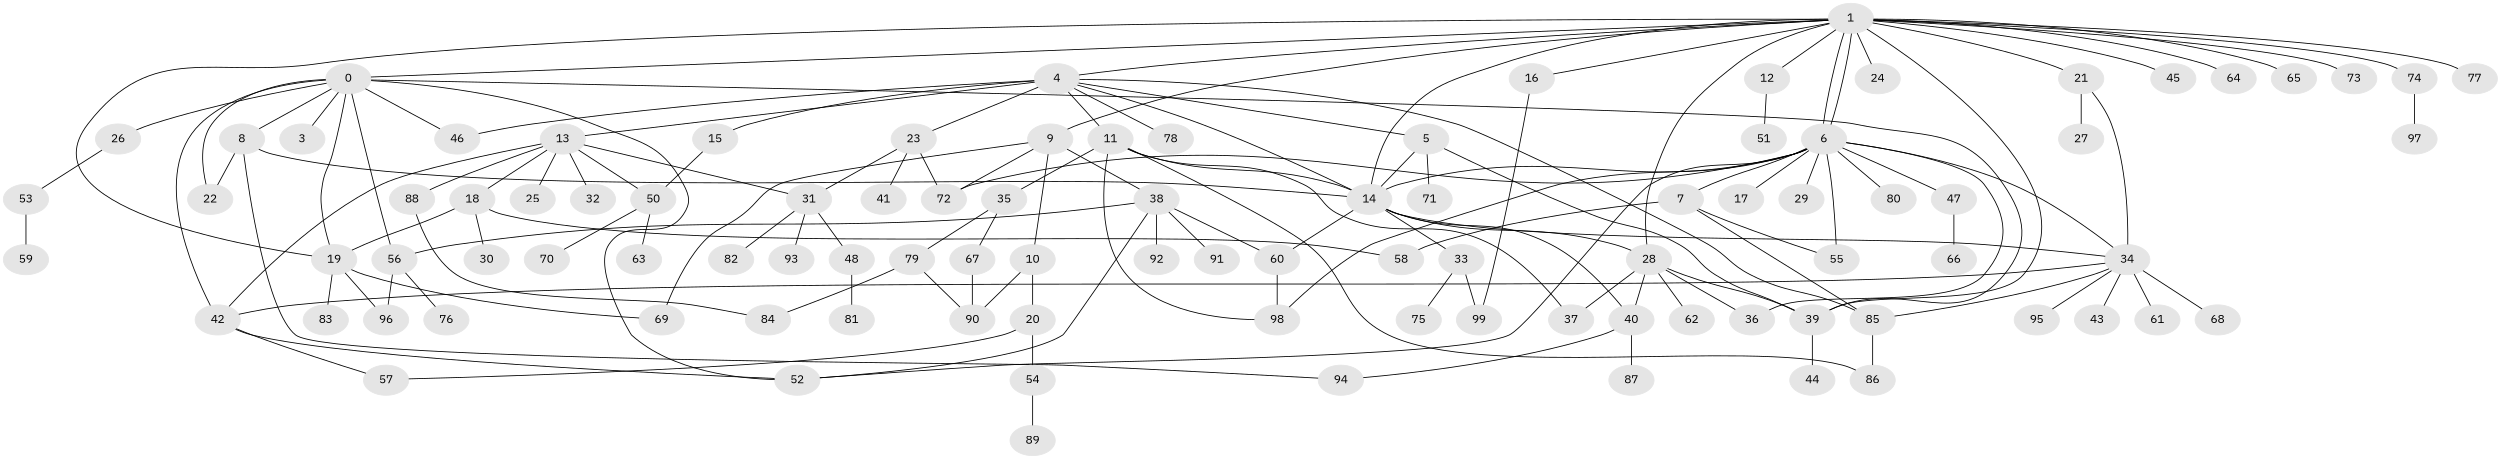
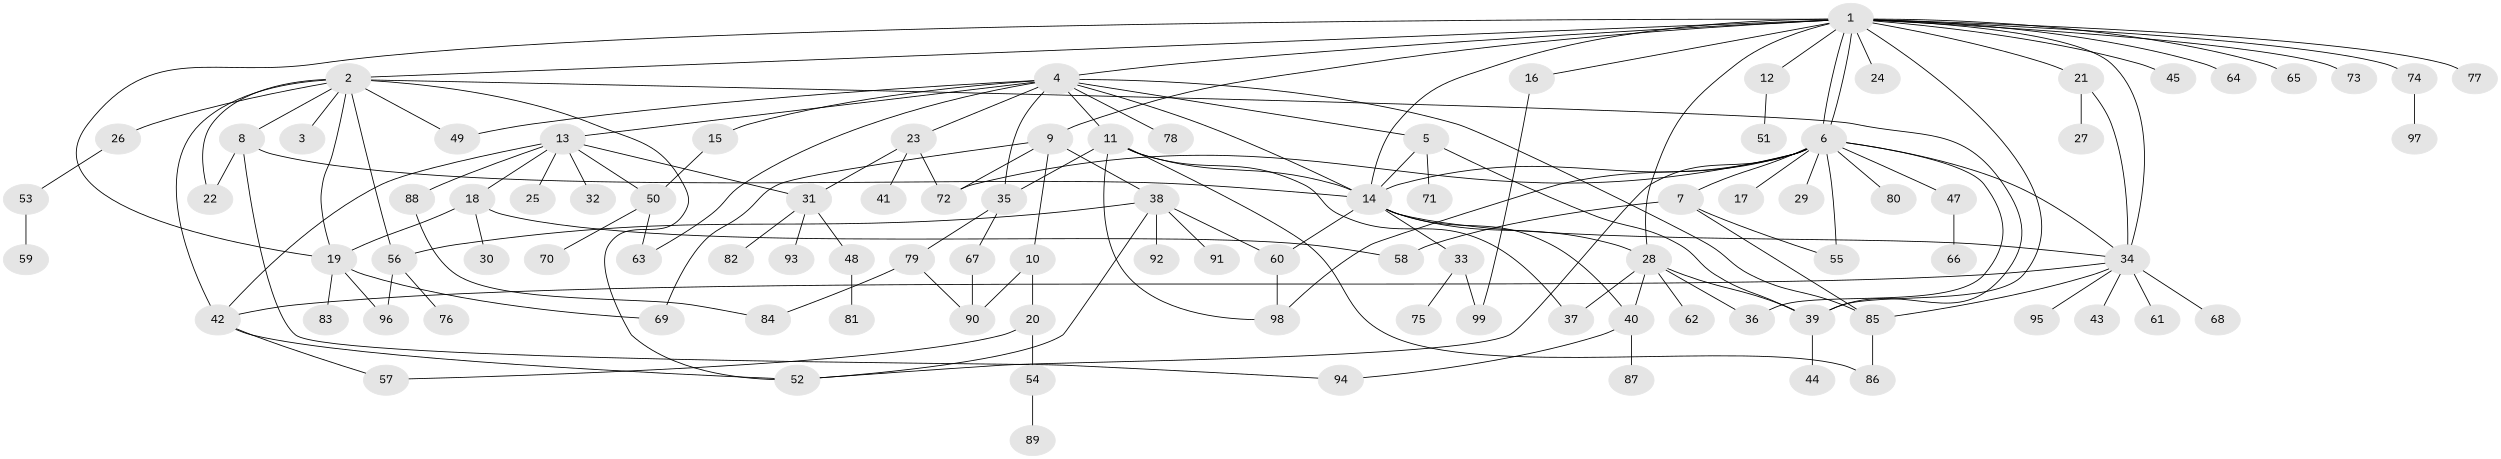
none -> (2107, 61)
(348, 79) -> (348, 79)
none -> (1016, 134)
none -> (833, 138)
(457, 139) -> (457, 139)
